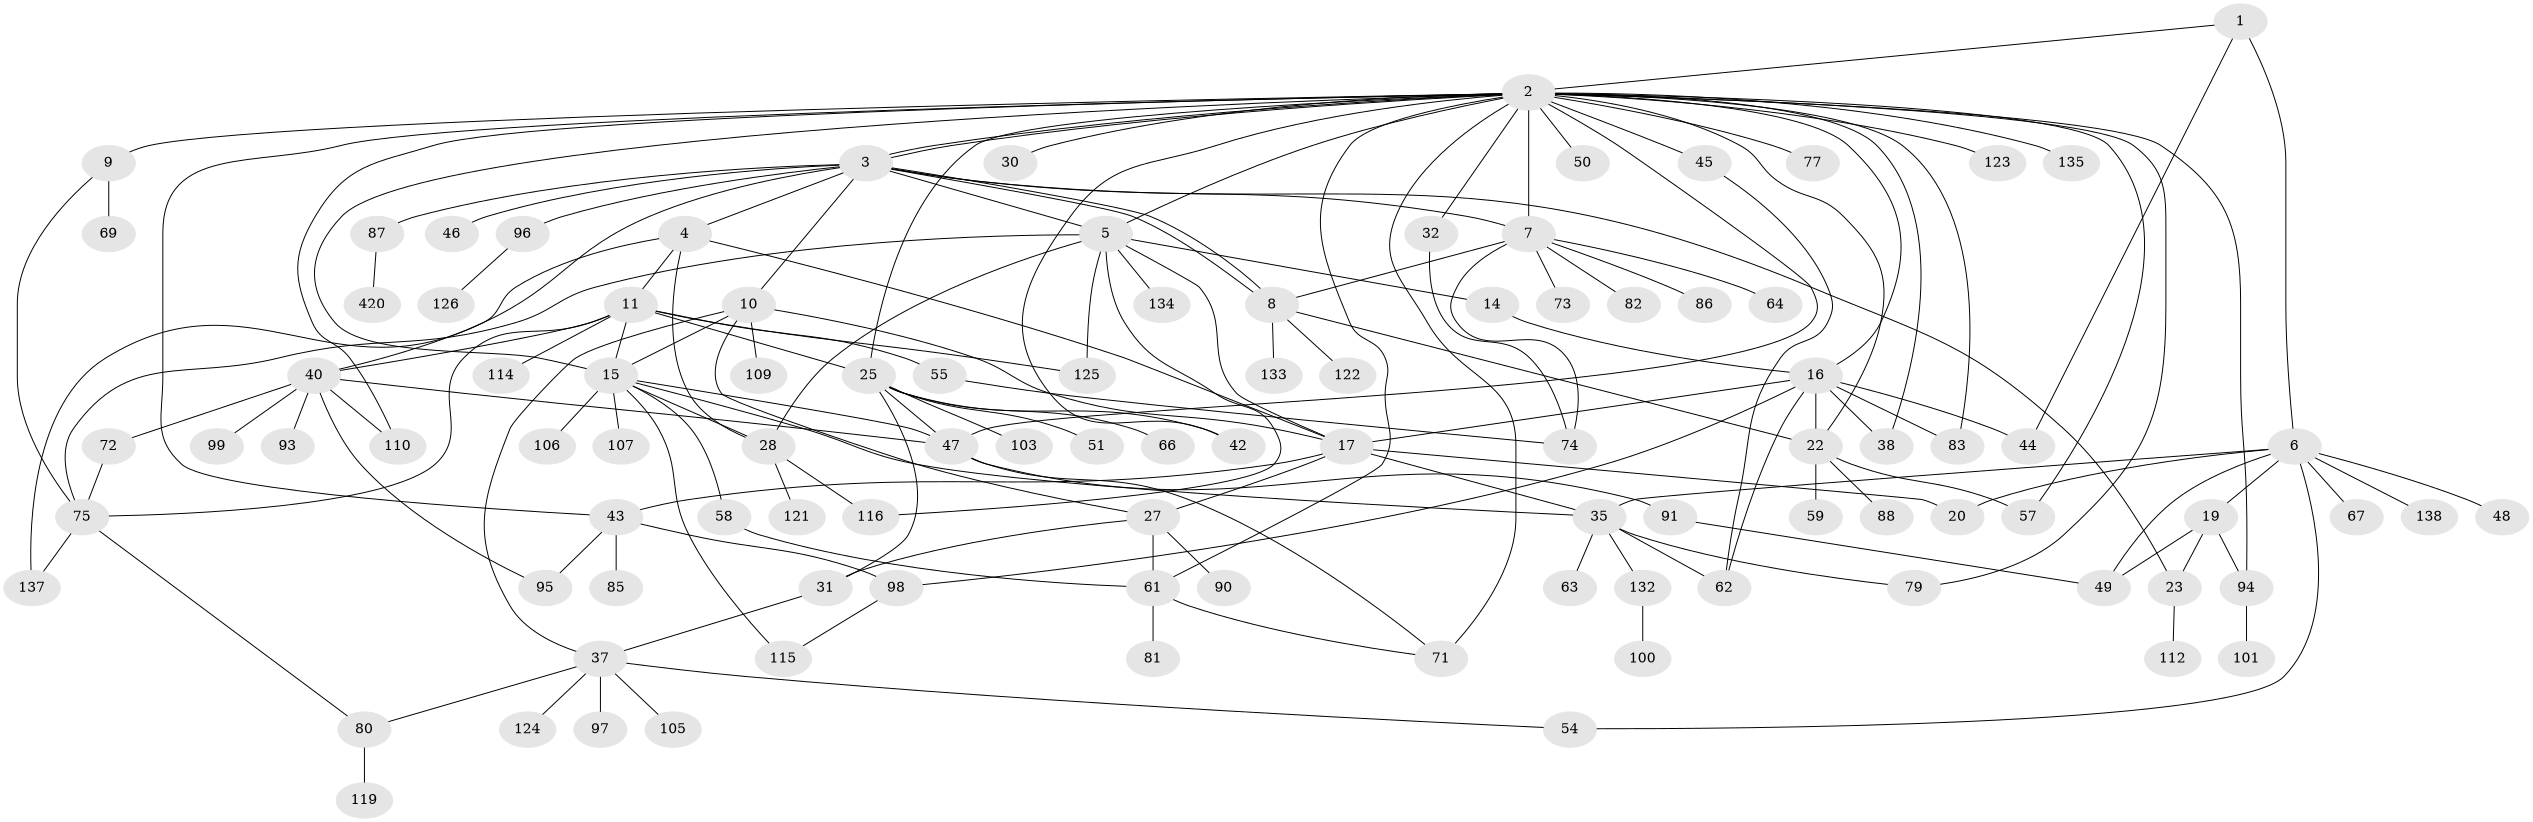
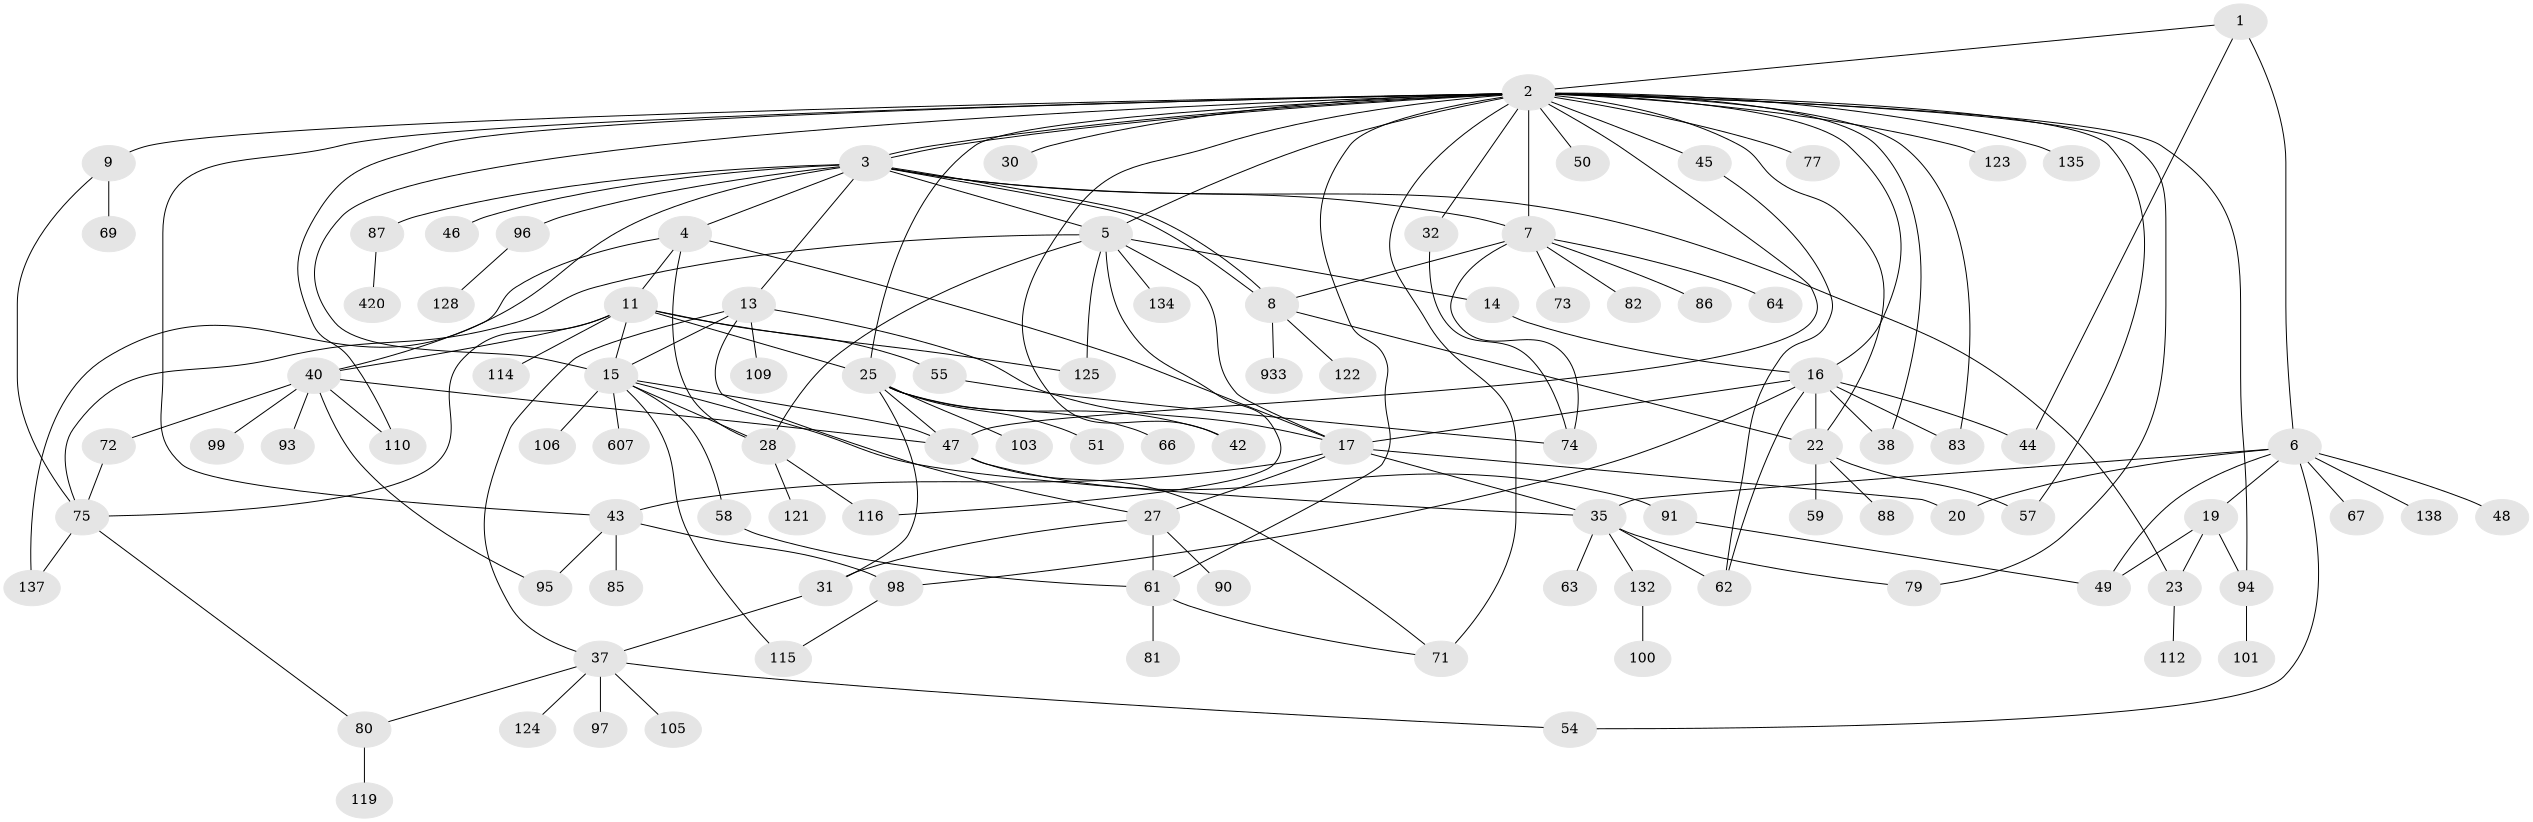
(446, 305) -> (446, 305)
(749, 305) -> (749, 305)
(1274, 376) -> (1274, 376)
(621, 446) -> (621, 446)
